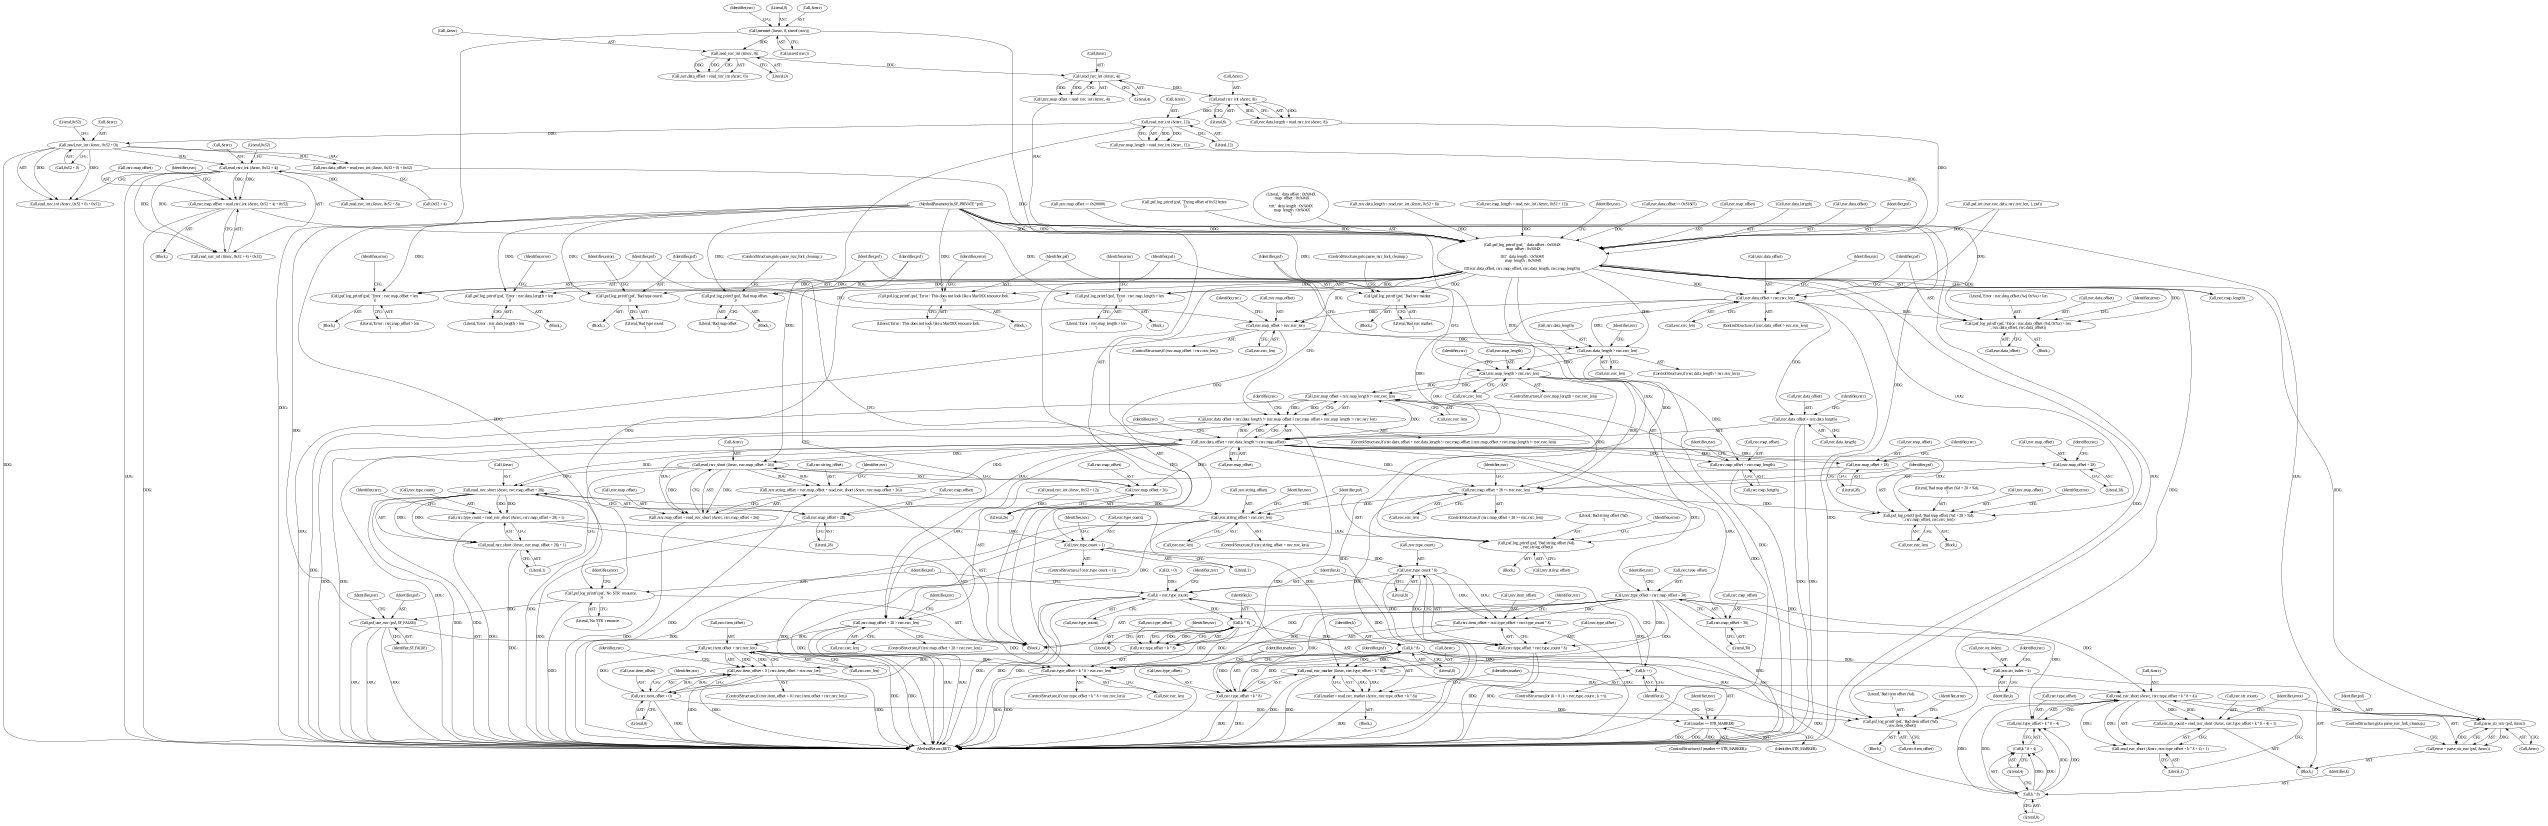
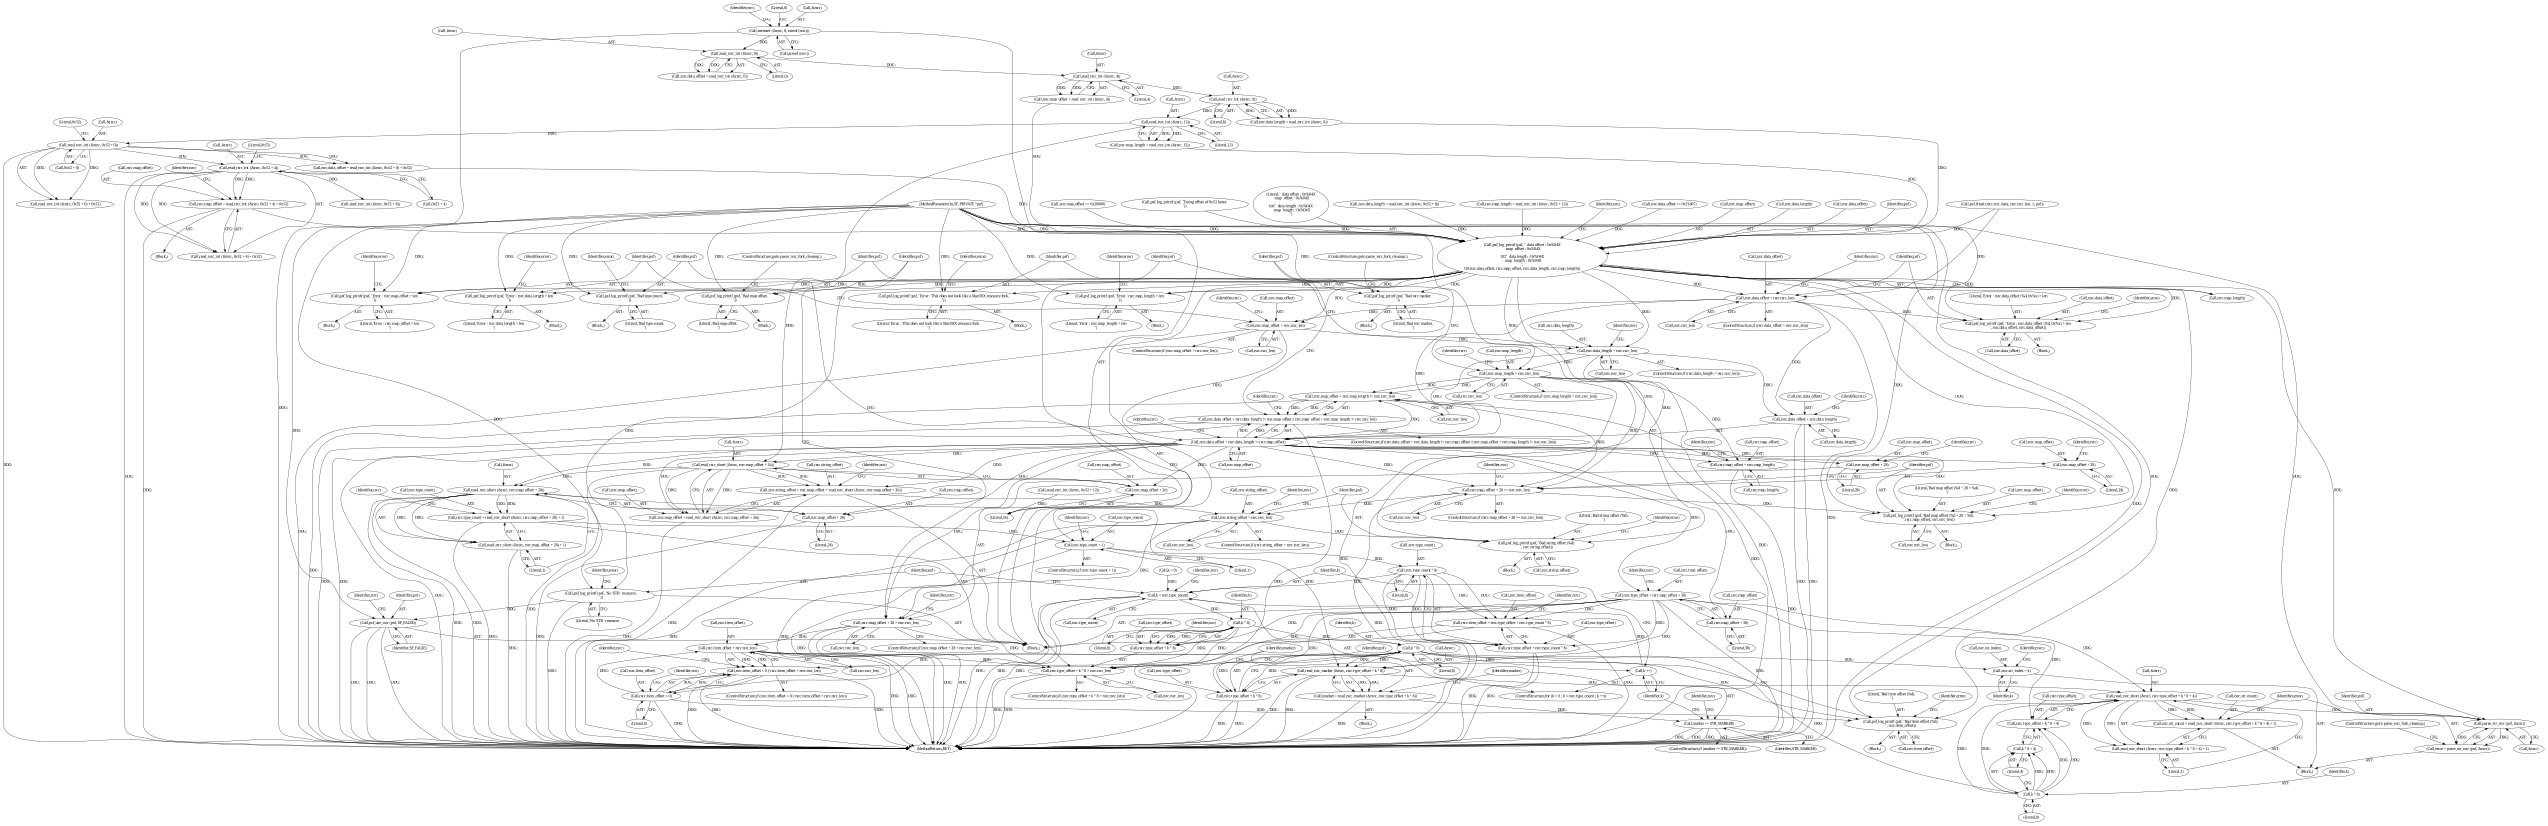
(146, 174) -> (383, 174)
(2002, 204) -> (2002, 204)
(1648, 312) -> (1727, 361)
